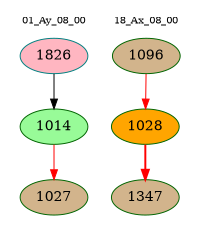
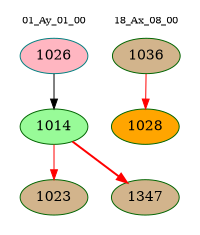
(54, 21) -> (54, 21)
(54, 56) -> (54, 56)
(146, 56) -> (146, 56)
(145, 157) -> (90, 155)
(54, 197) -> (54, 197)
